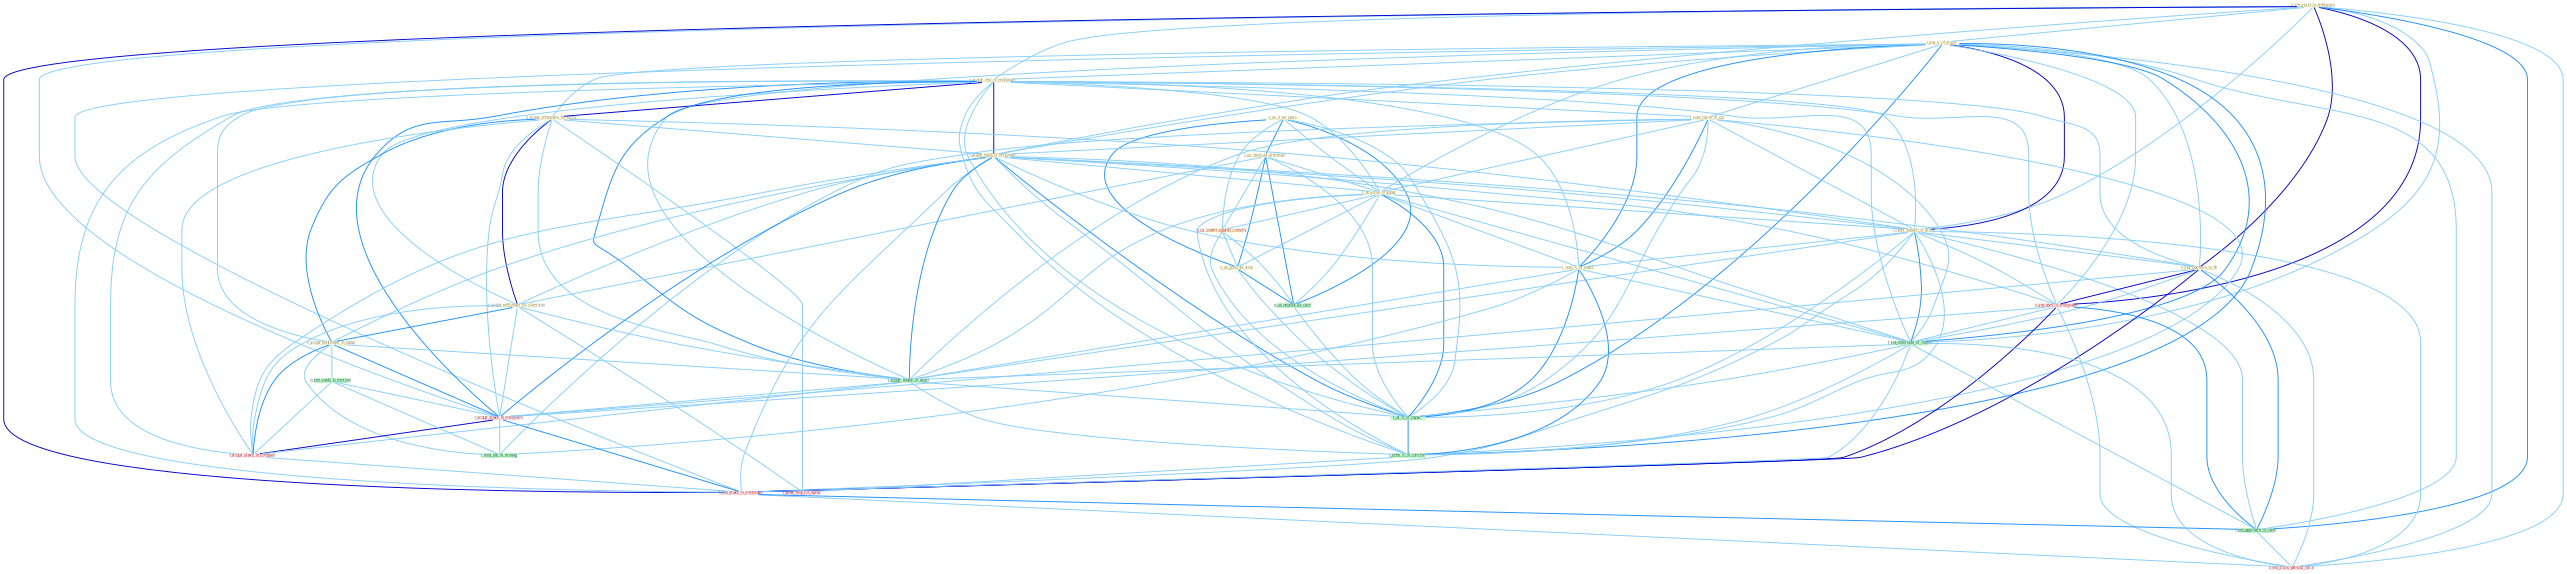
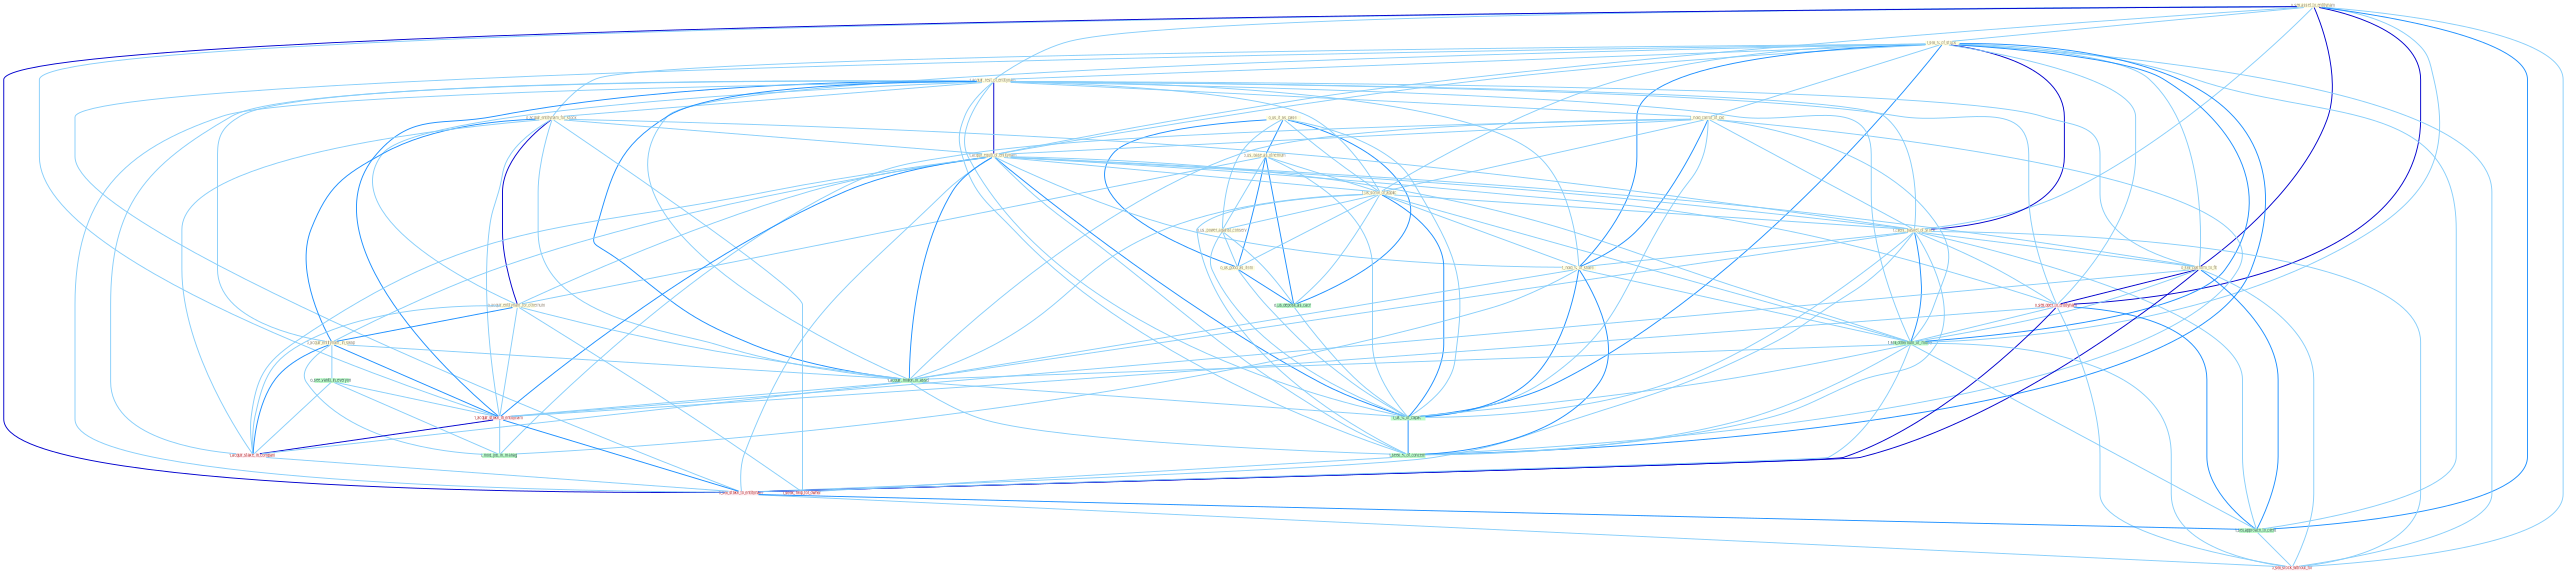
(794, 98) -> (794, 98)
(1222, 231) -> (1222, 231)
(2292, 568) -> (2292, 568)
